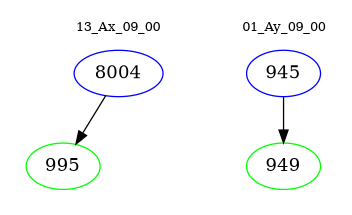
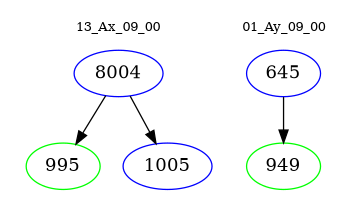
(284, 73) -> (284, 73)
none -> (168, 166)
